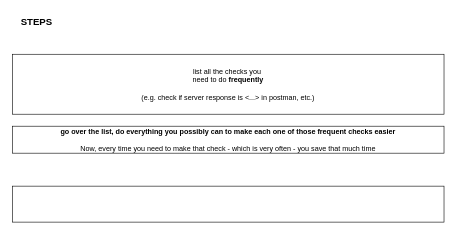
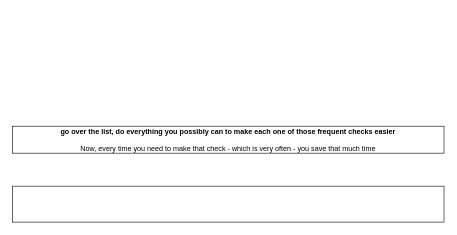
(36, 21) -> none
(228, 84) -> none
